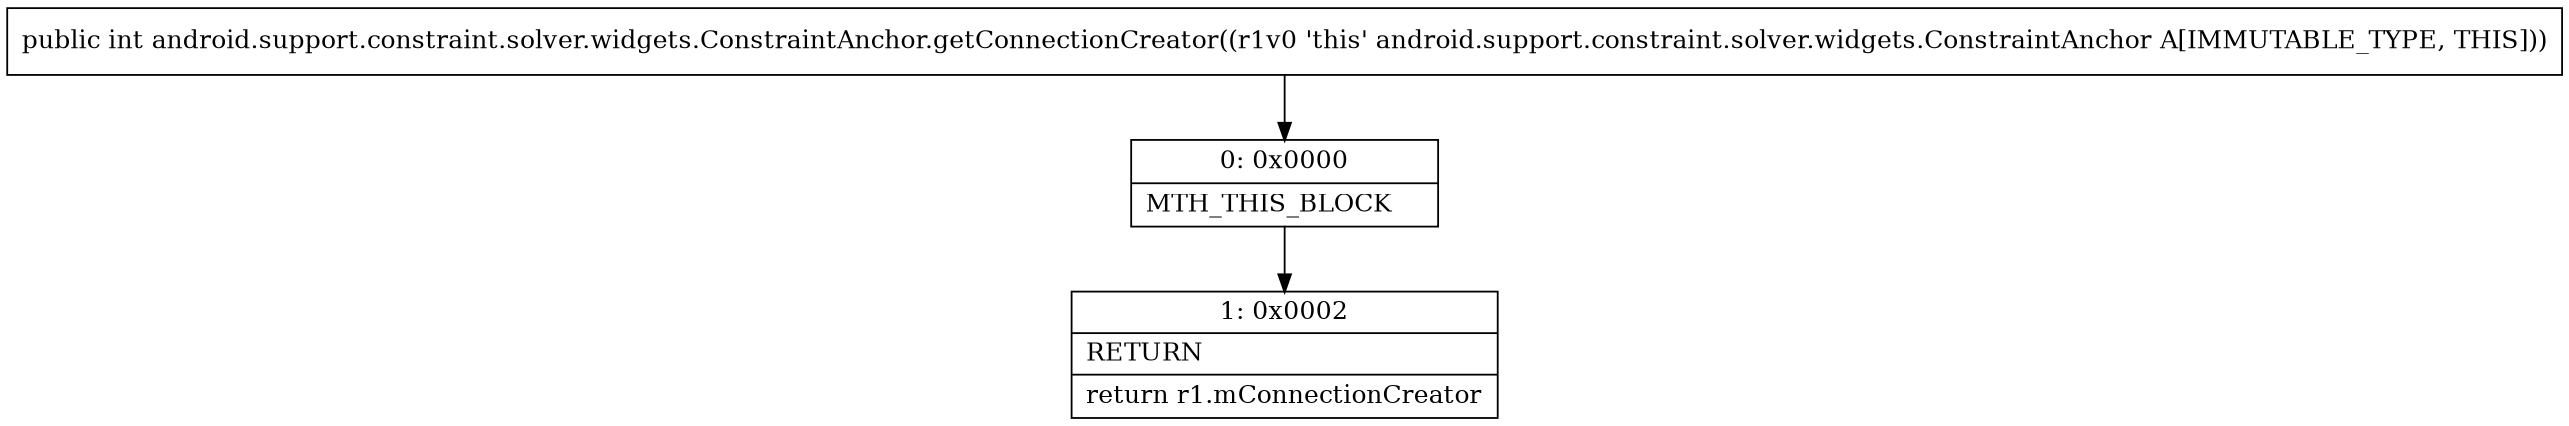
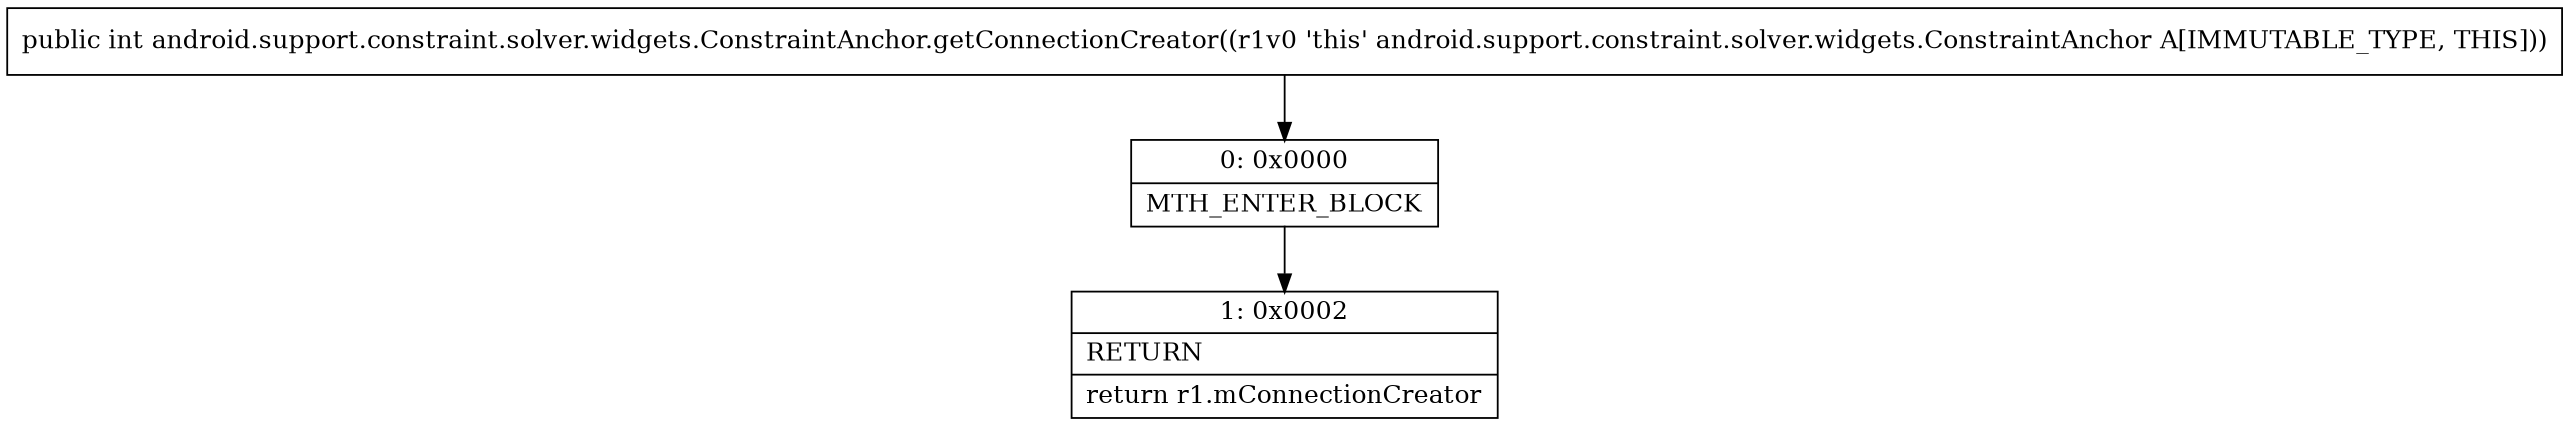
(1269, 204) -> (1285, 204)
